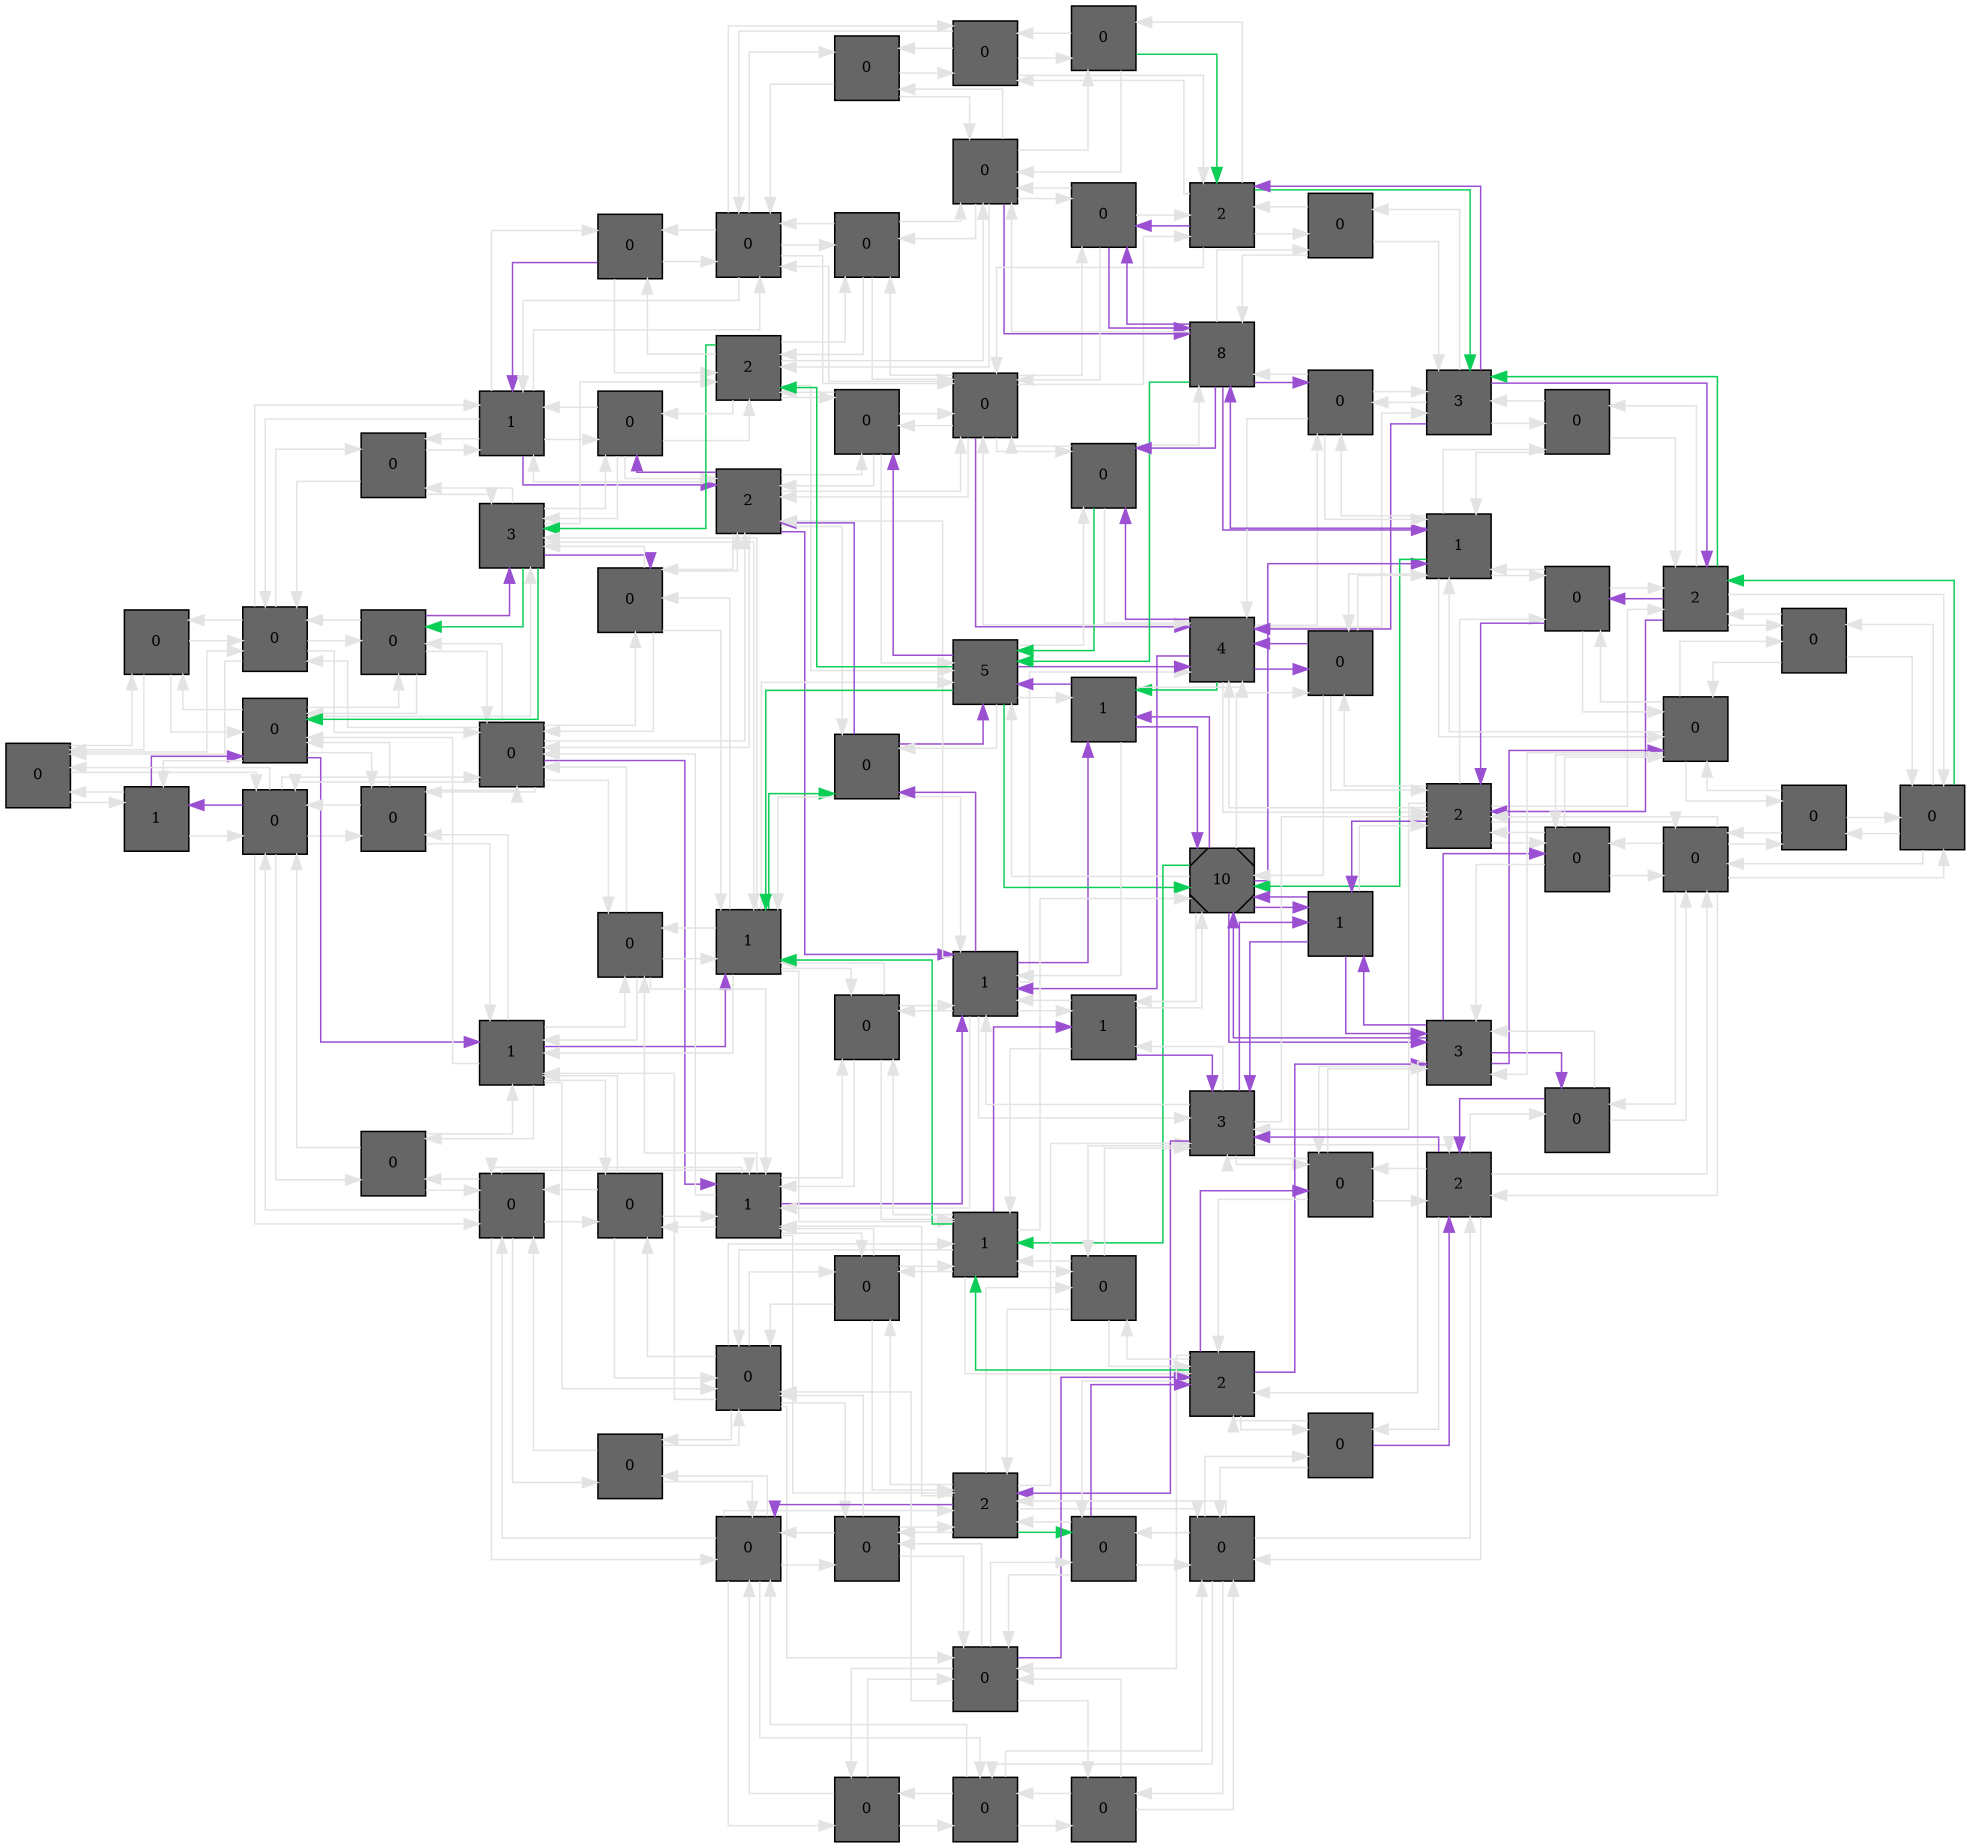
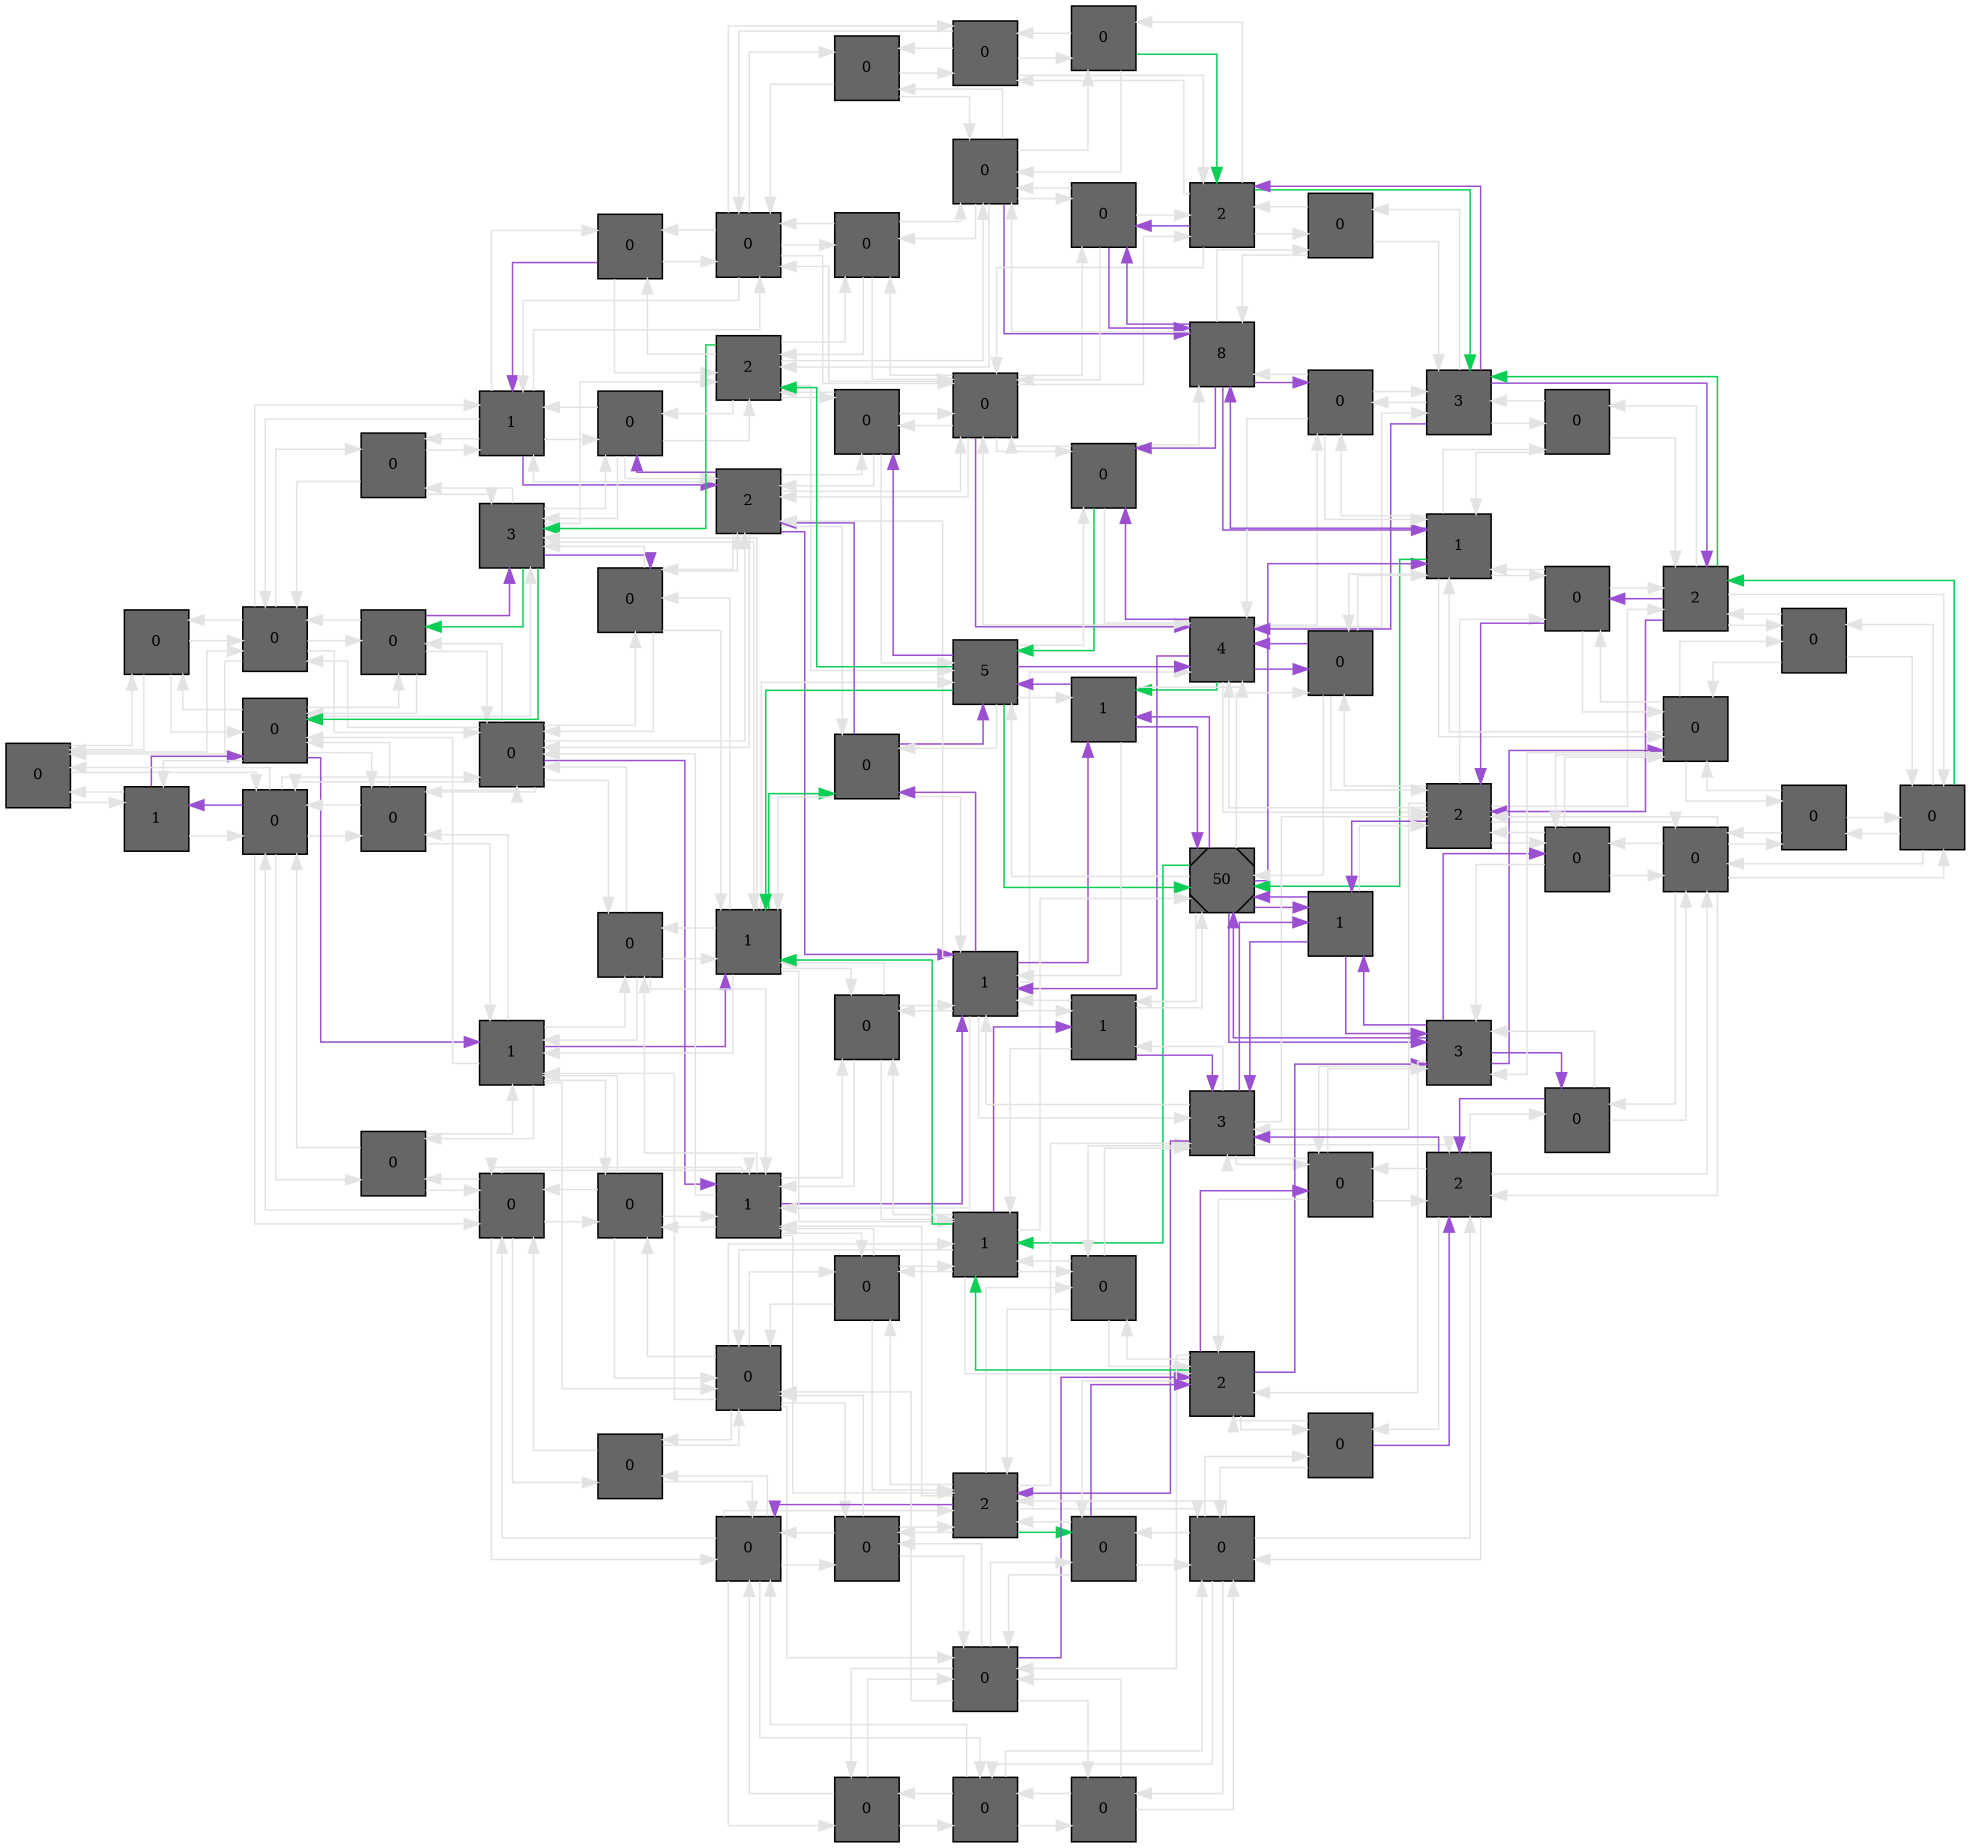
(1149, 560) -> none
(1222, 880) -> (1222, 880)
